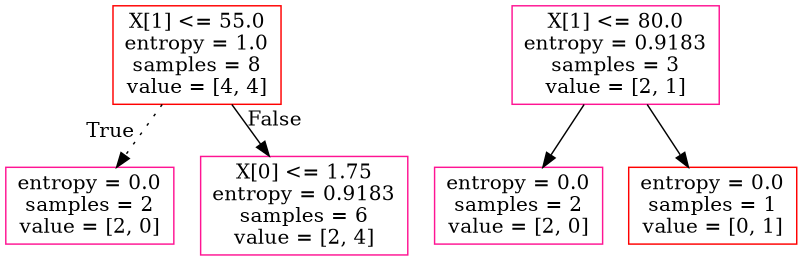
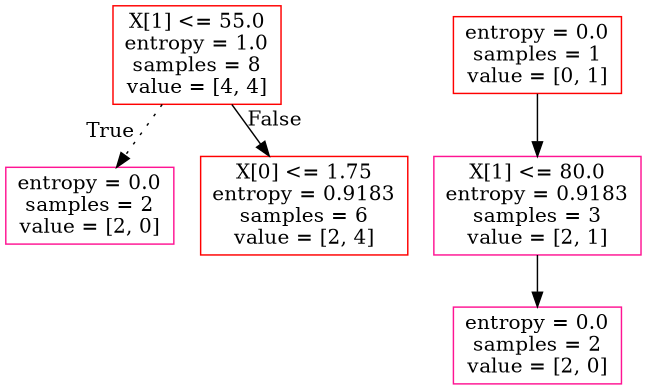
(664, 130) -> (537, 118)
(304, 206) -> (304, 206)
